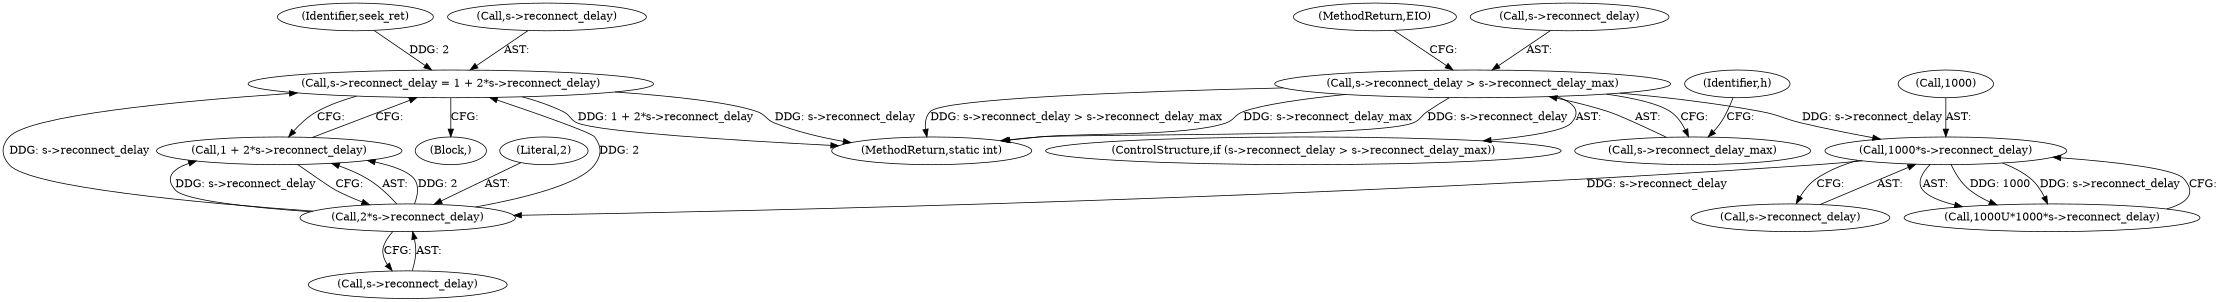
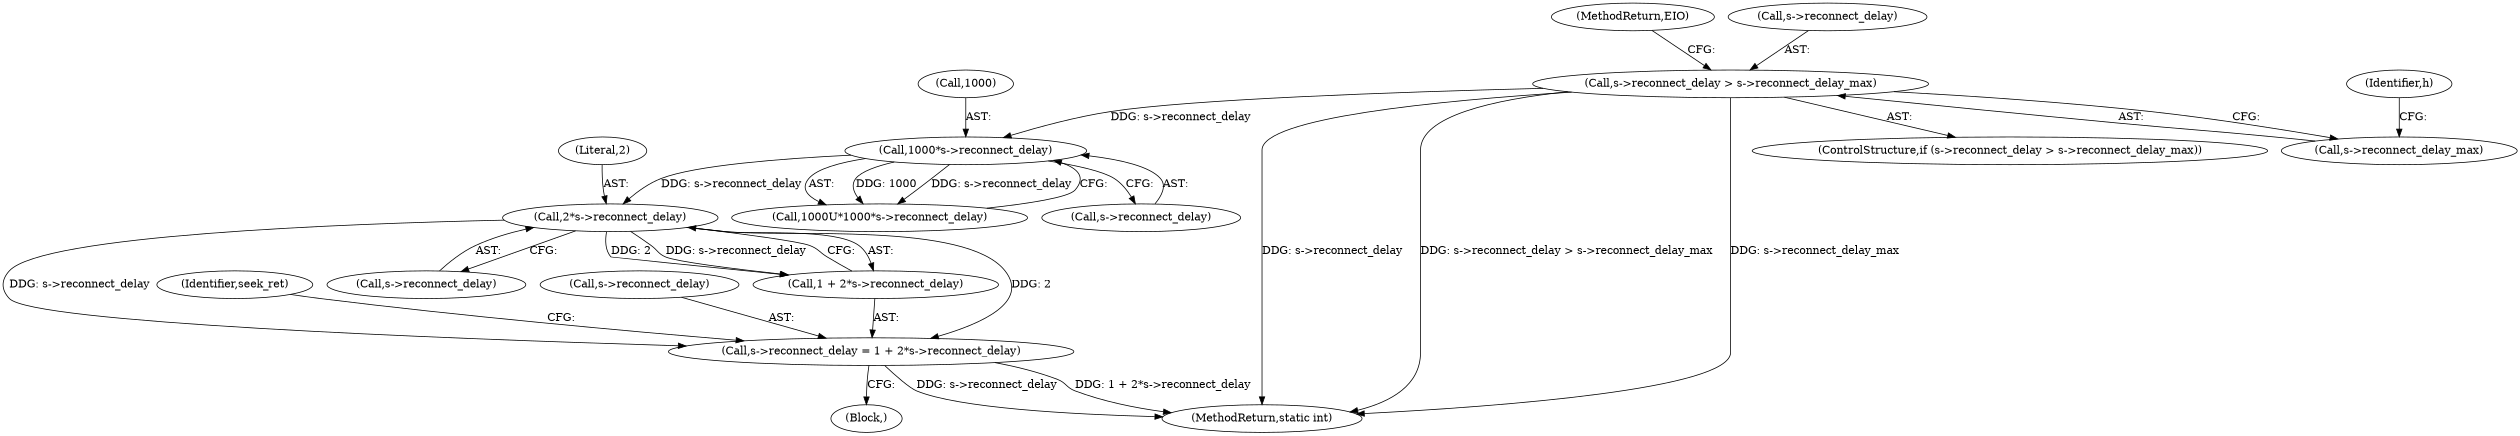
(429, 50) -> (563, 318)
(322, 109) -> none
(391, 117) -> (888, 318)
